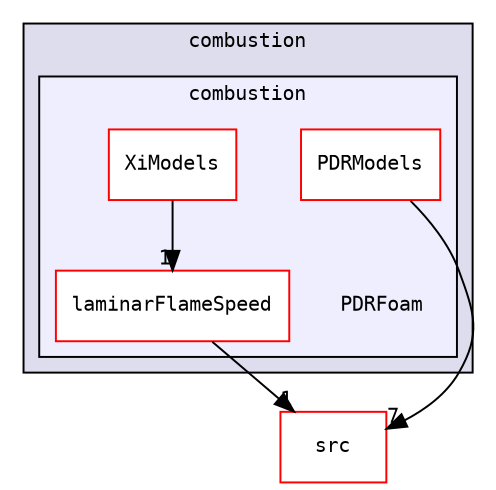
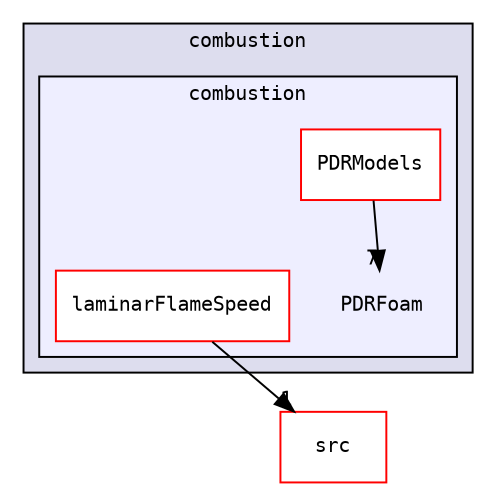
(173, 165) -> none
(472, 316) -> (376, 226)
